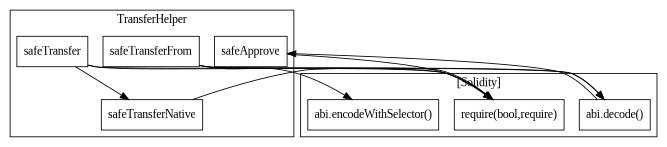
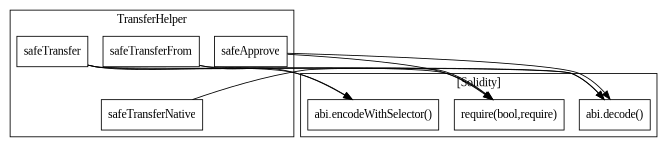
(451, 61) -> (450, 60)
(345, 69) -> none
(99, 81) -> (219, 68)
